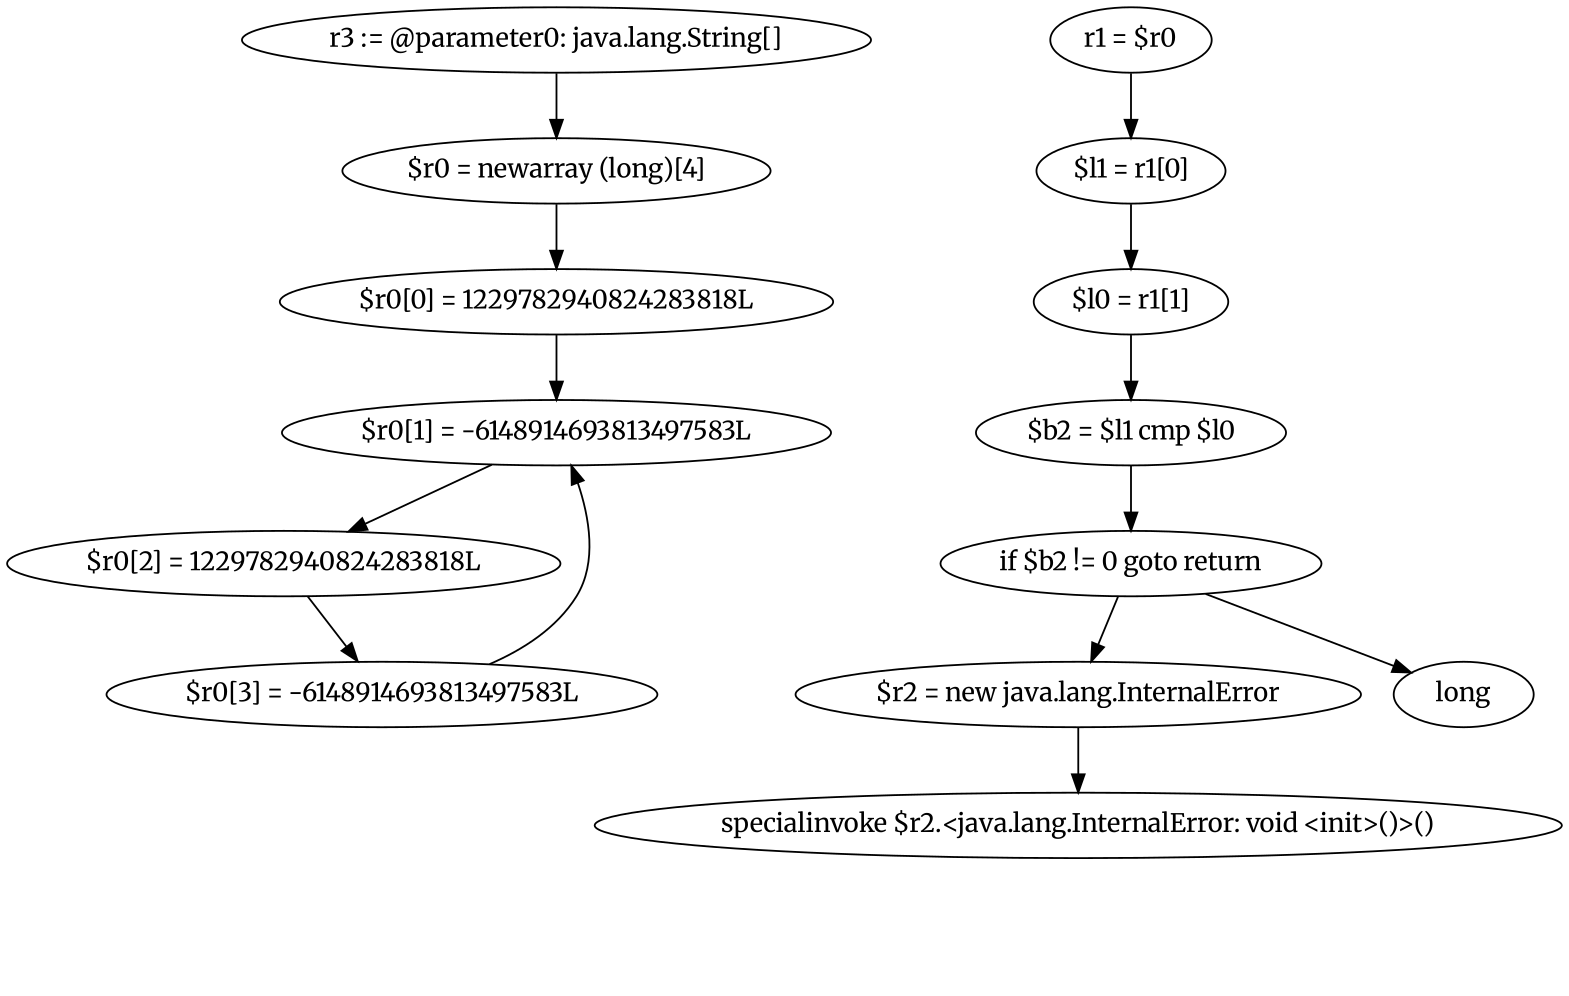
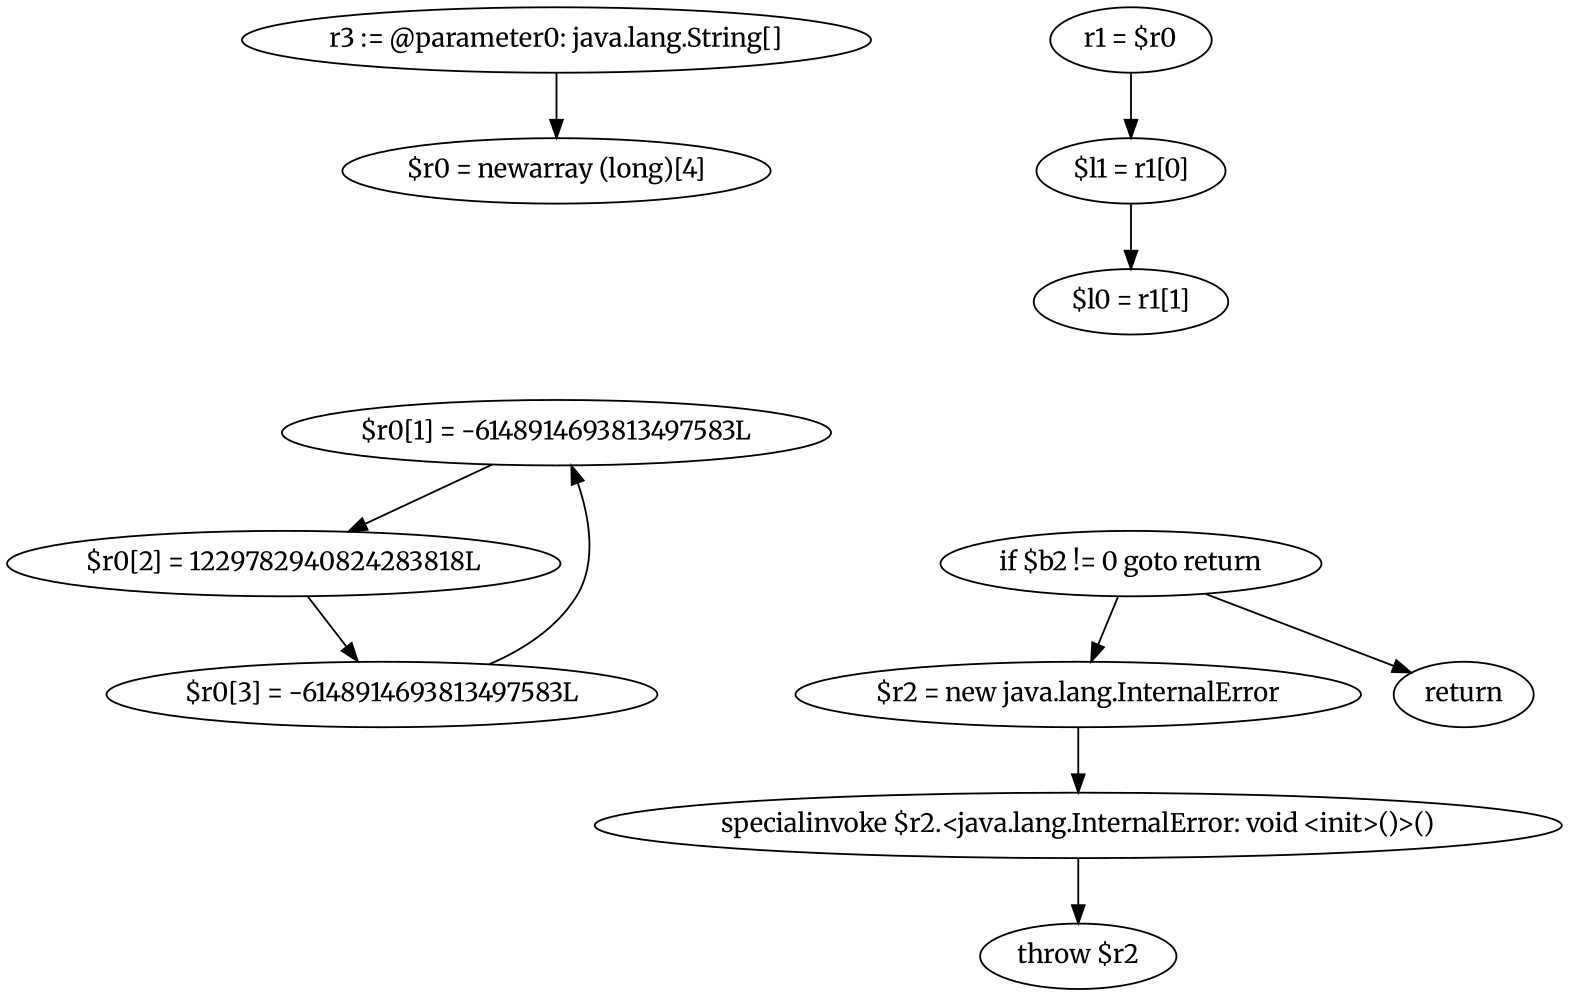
(556, 302) -> none
(1131, 433) -> none
(1464, 694) -> (1464, 694)
none -> (1078, 956)
